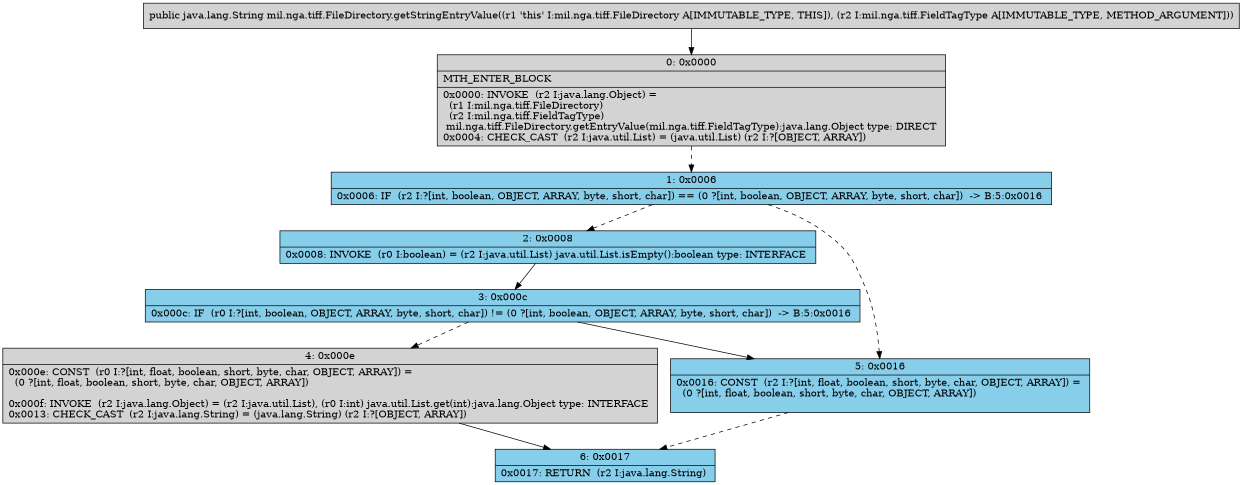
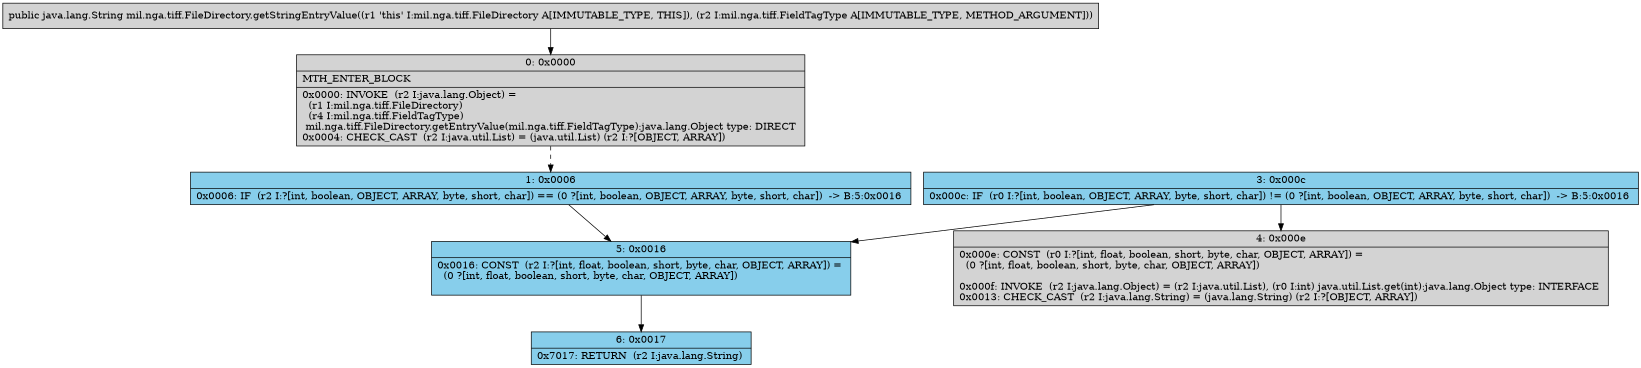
(524, 116) -> (383, 116)
(548, 247) -> none
(850, 257) -> (587, 221)
(443, 334) -> (1281, 214)
(727, 430) -> (641, 310)
(501, 435) -> none
(605, 473) -> (641, 356)
